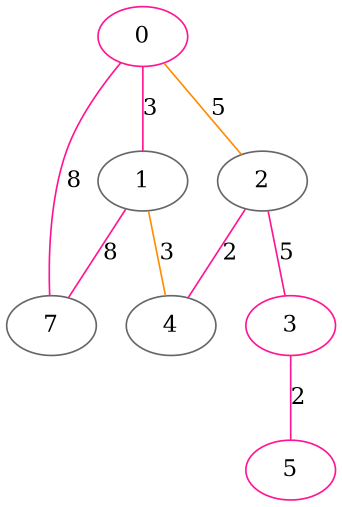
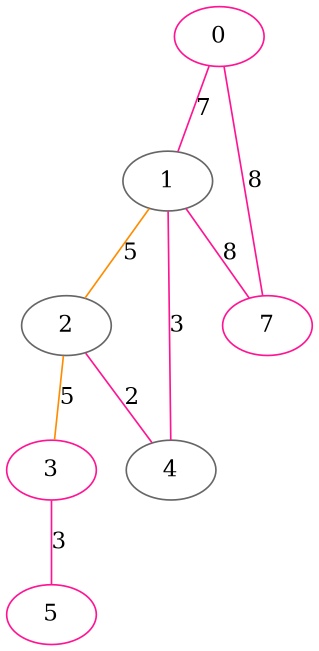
(151, 109) -> (204, 109)
(203, 109) -> (117, 253)
(157, 254) -> (169, 326)
(277, 254) -> (59, 398)
(51, 326) -> (267, 326)
(299, 398) -> (60, 542)
